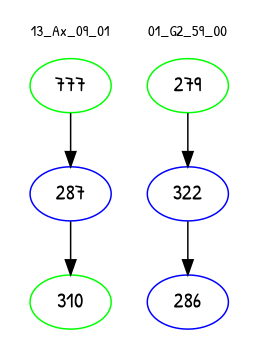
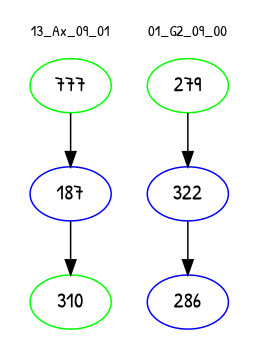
(188, 32) -> (188, 32)
(71, 194) -> (71, 194)
